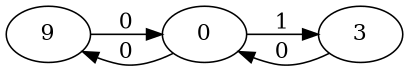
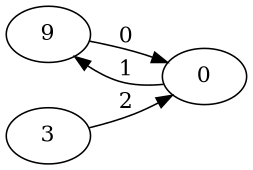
(275, 34) -> none
(126, 52) -> (126, 69)
(283, 52) -> (126, 102)
